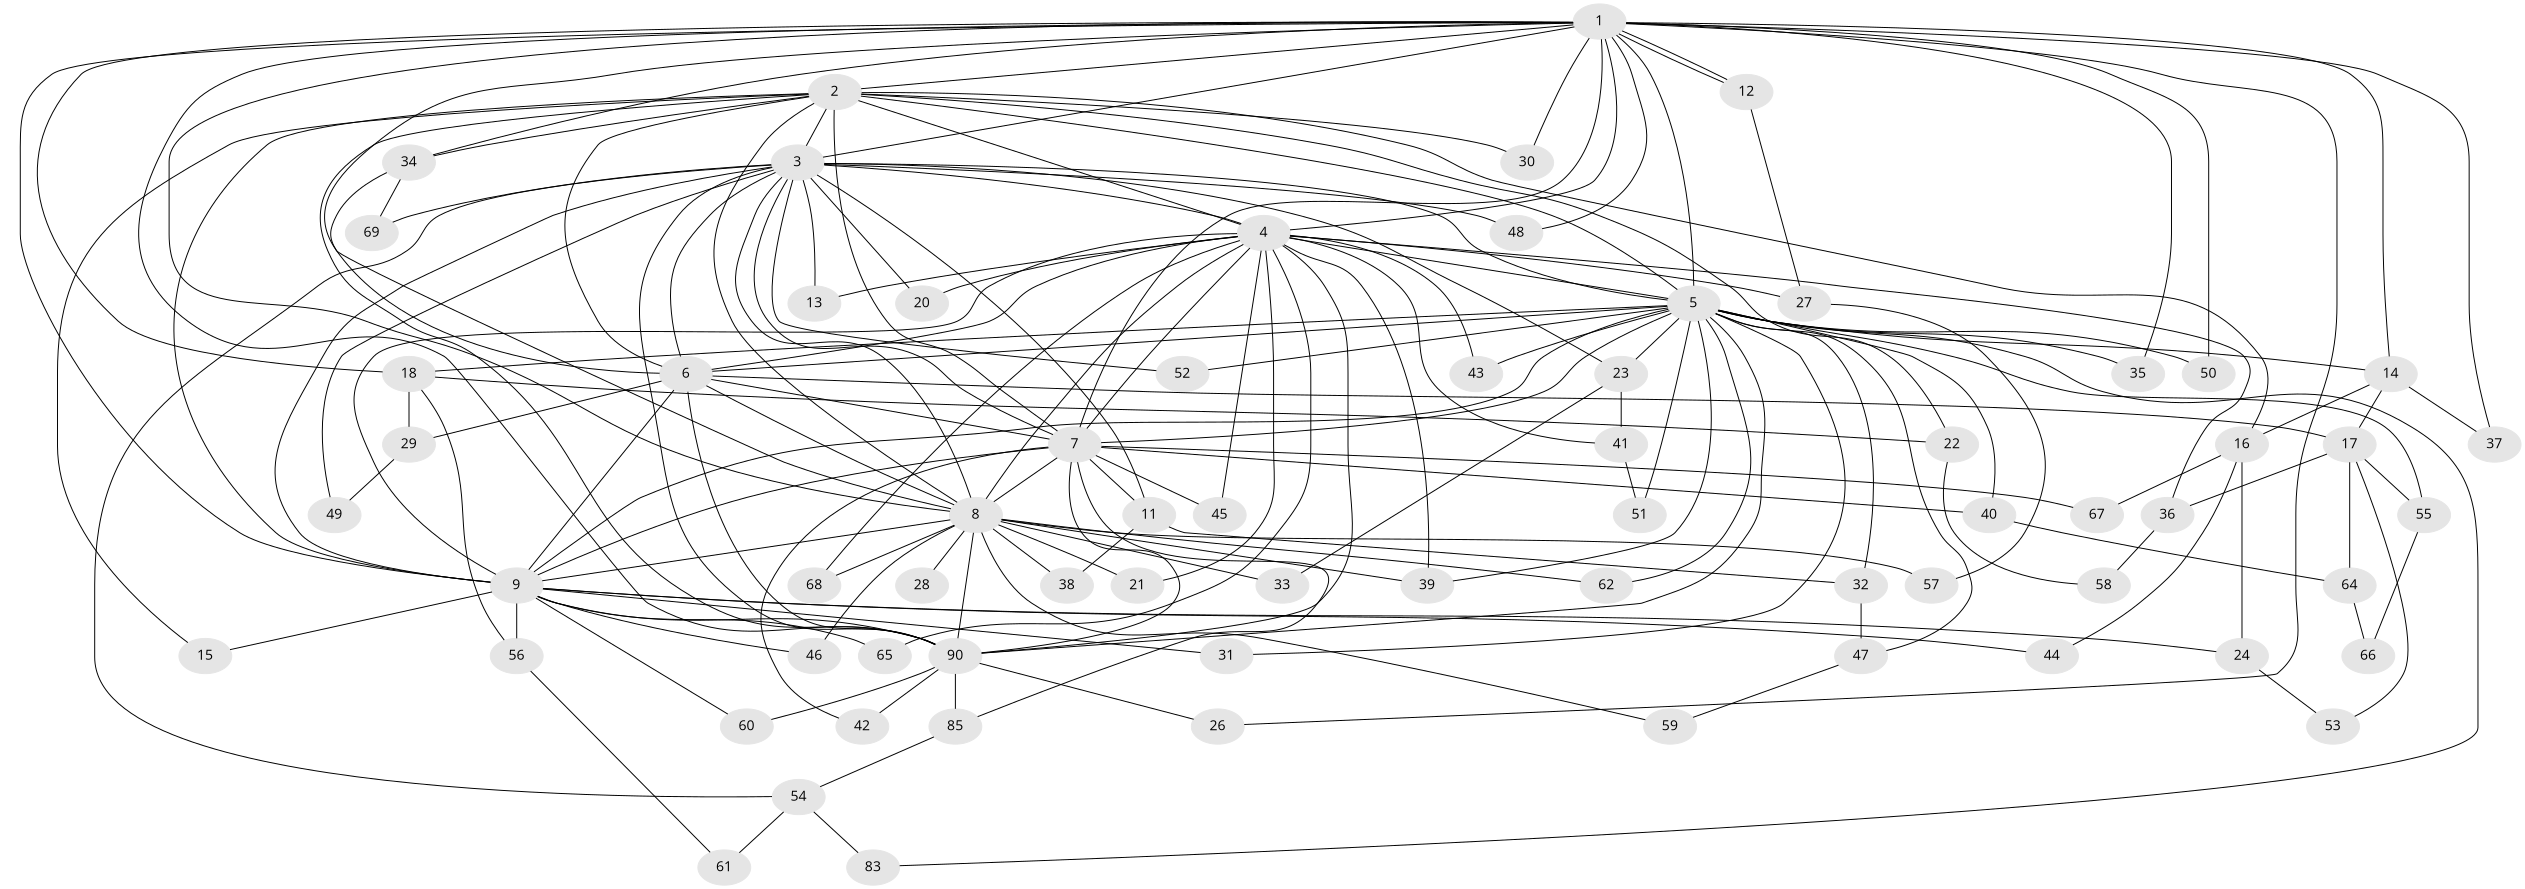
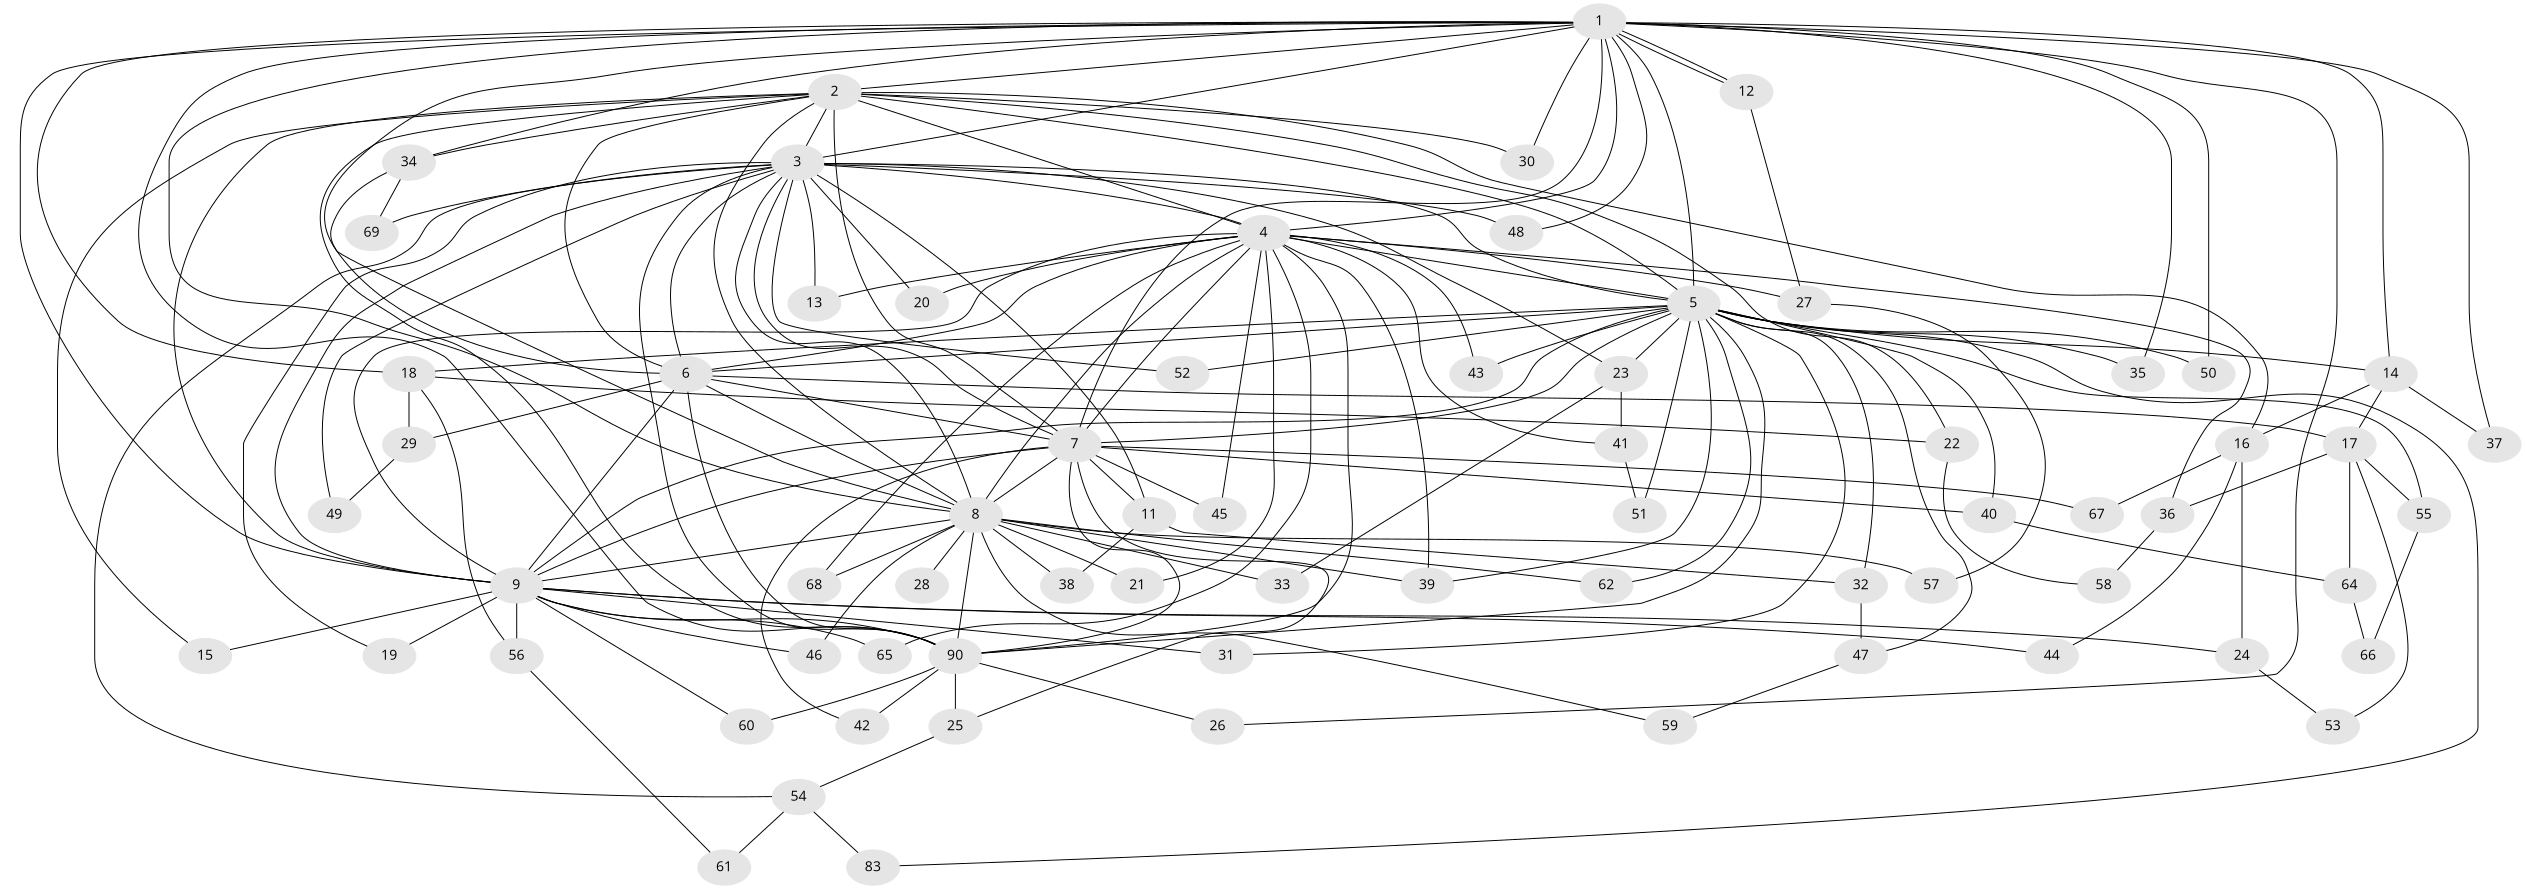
none -> (389, 656)
(955, 727) -> (955, 727)
